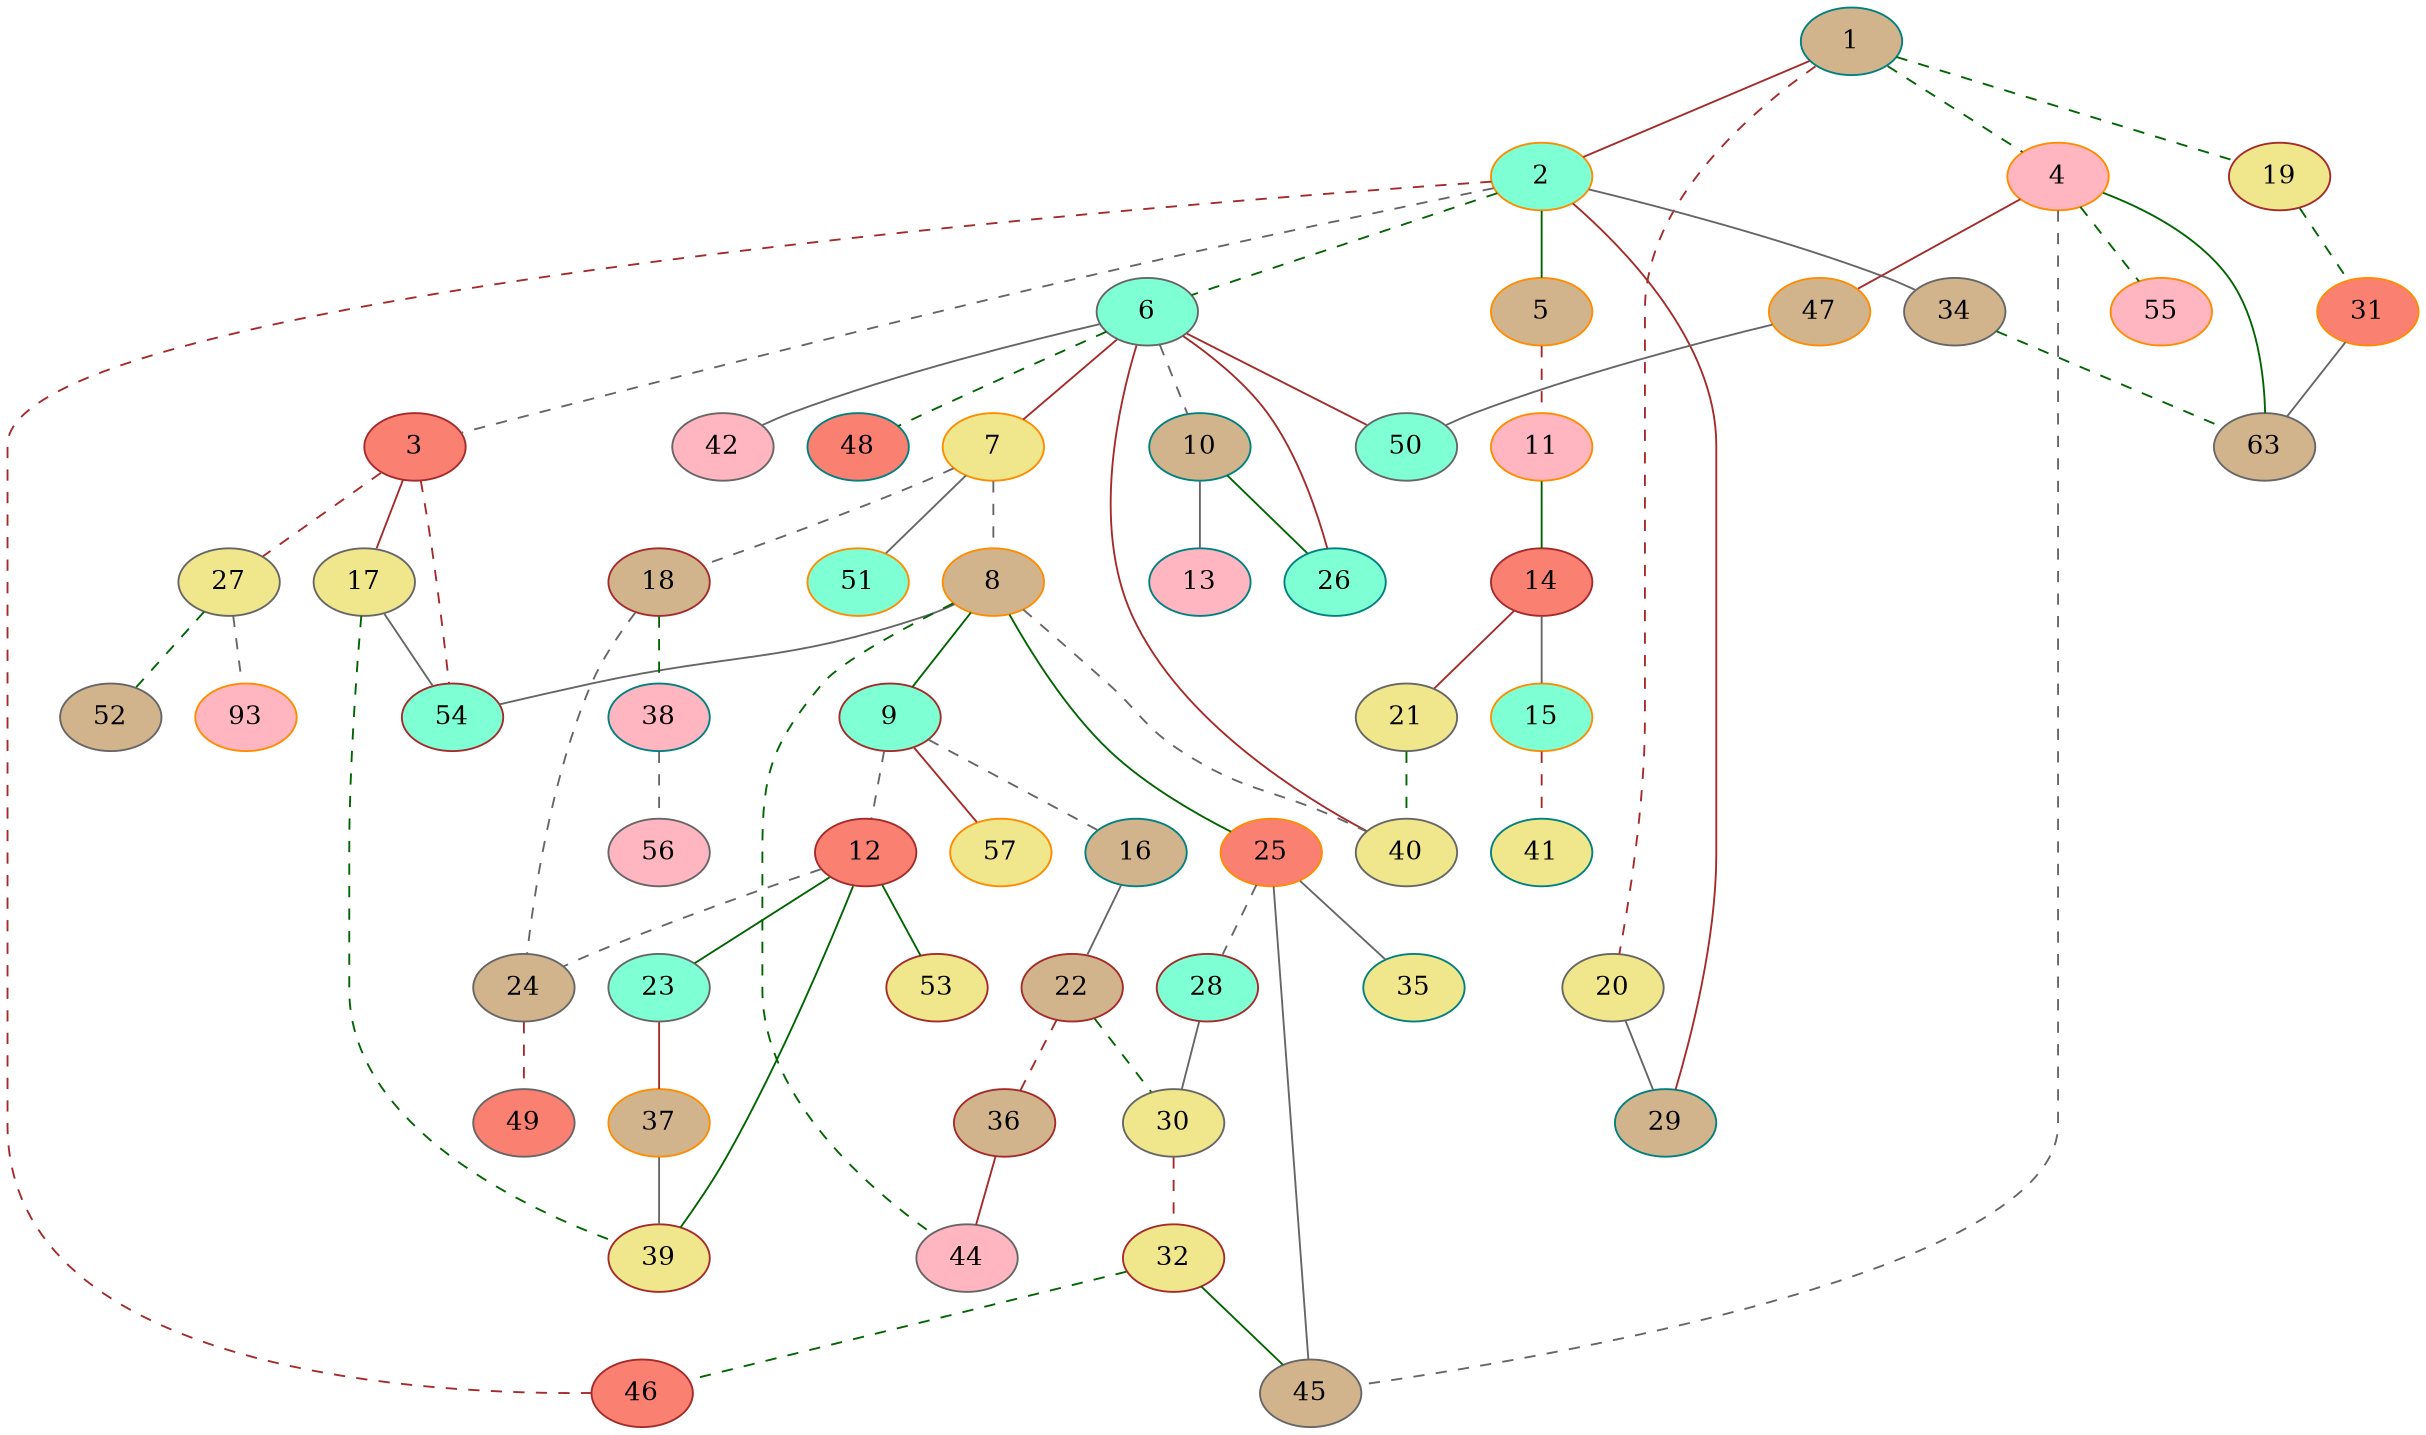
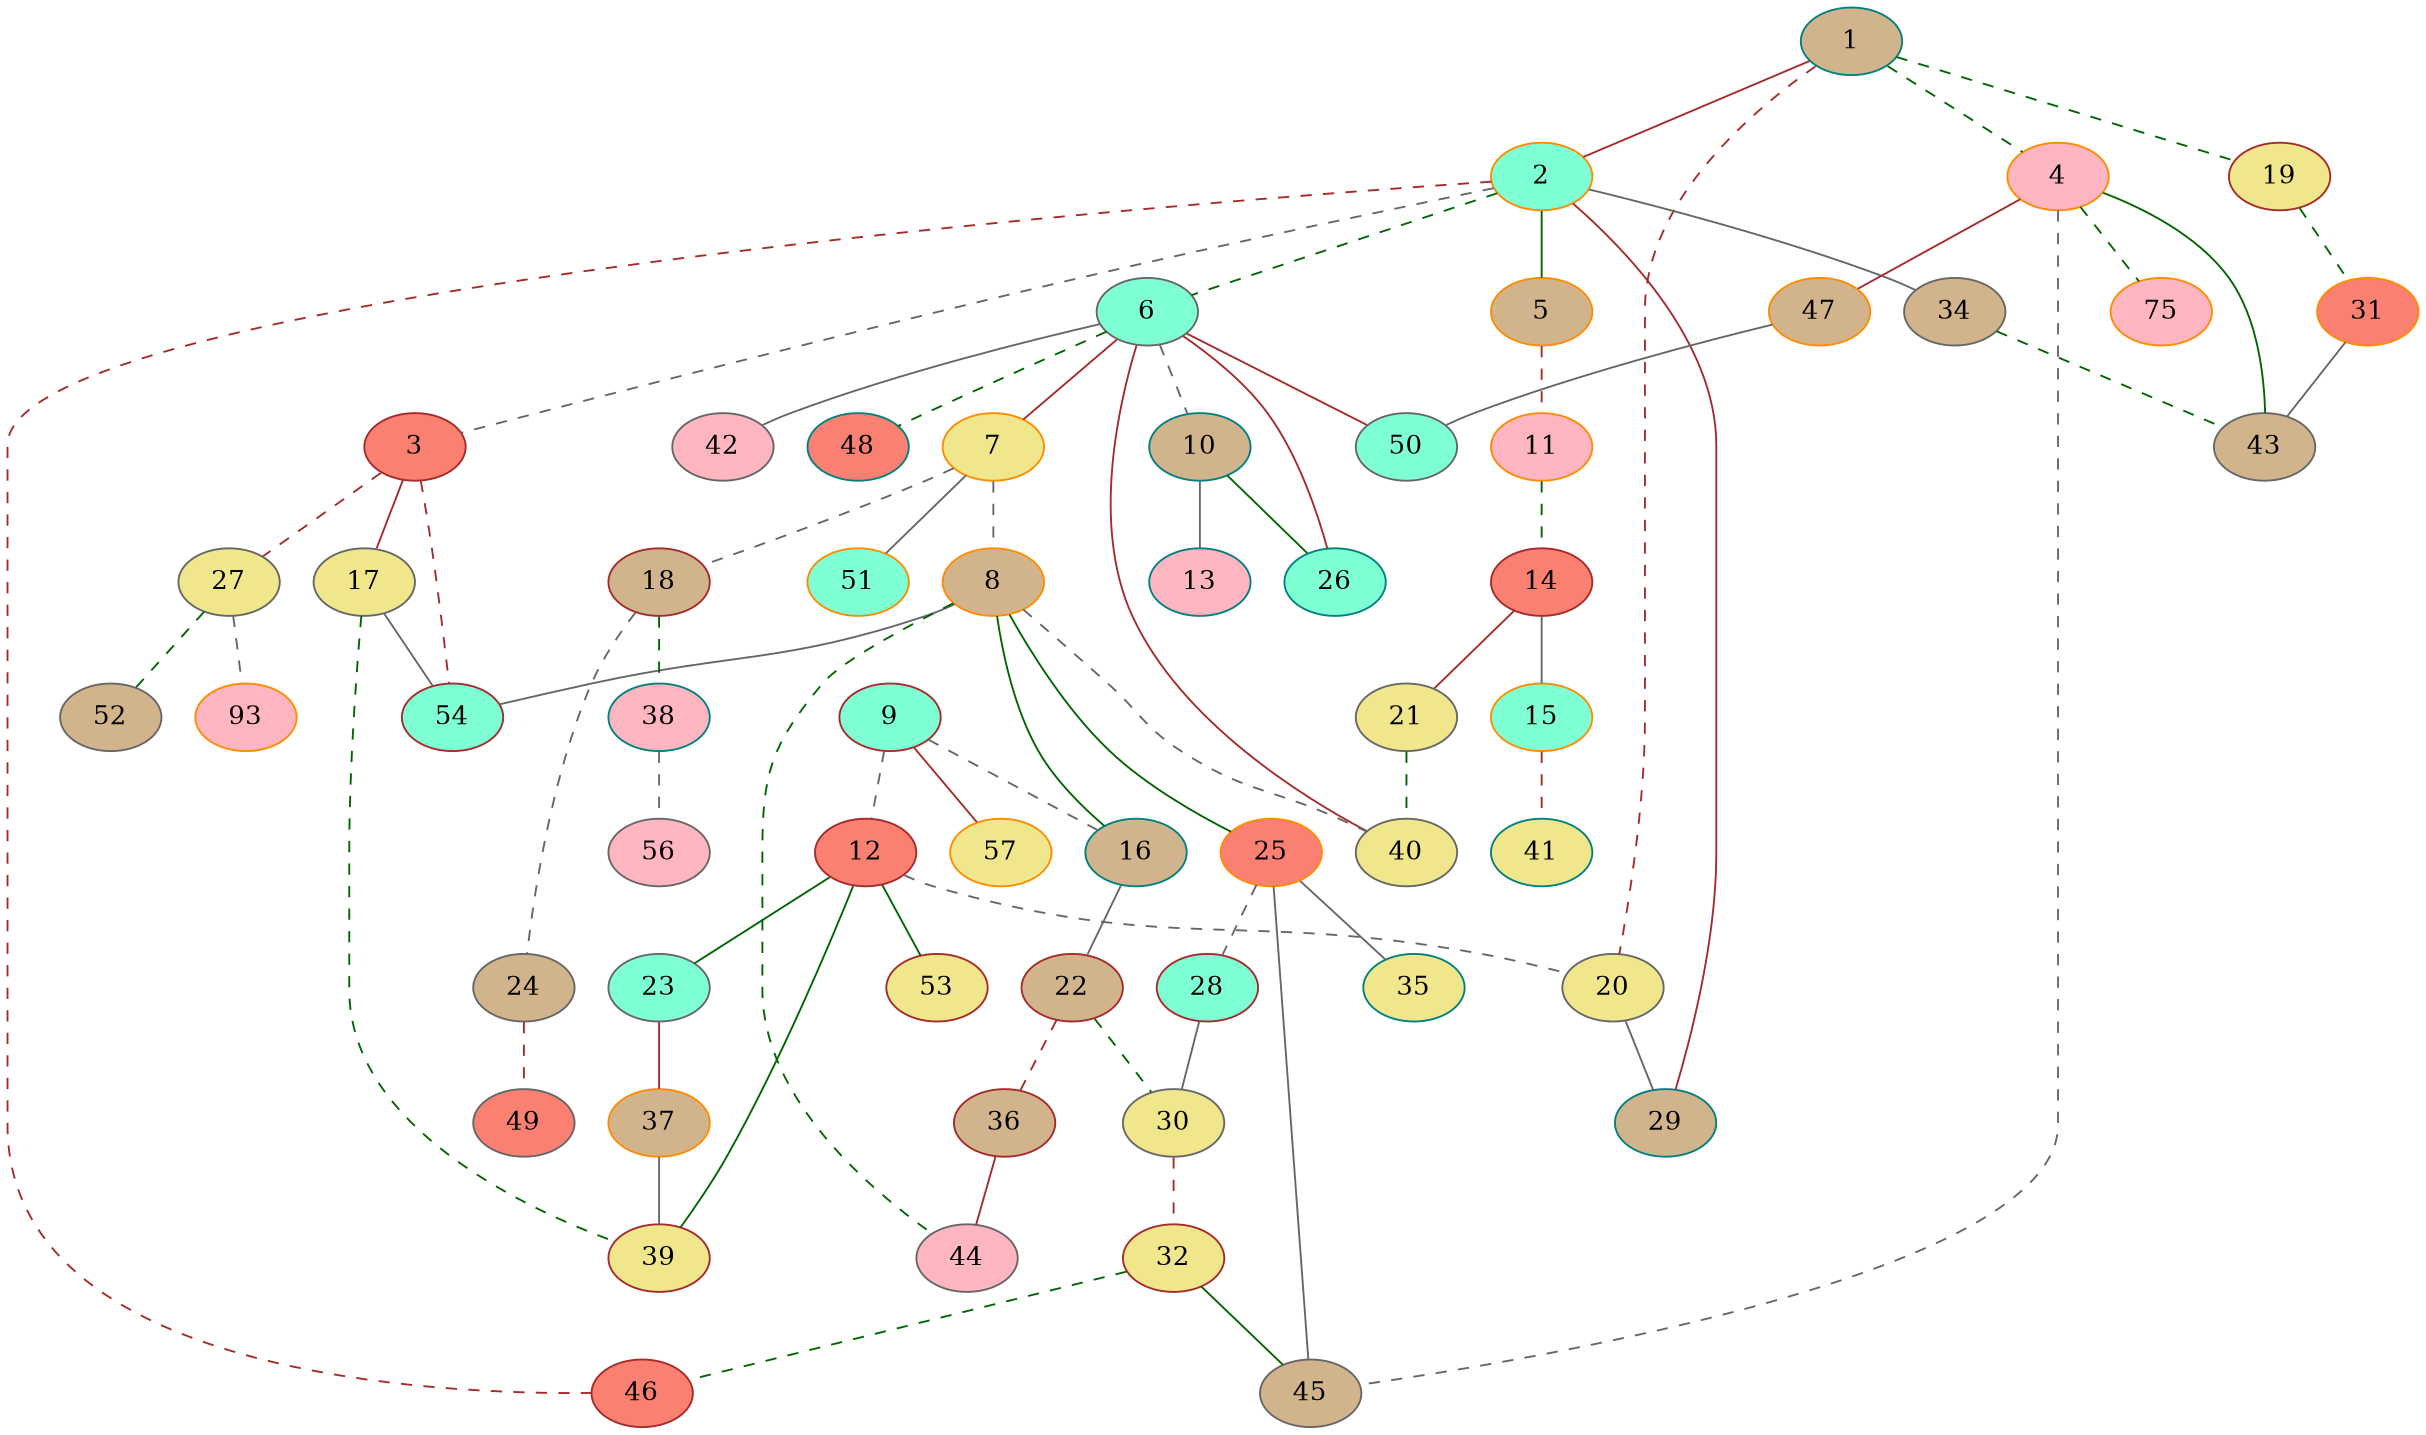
(2161, 312) -> (2161, 312)
(2265, 447) -> (2265, 447)
(1542, 515) -> (1542, 515)
(942, 650) -> (1029, 732)
(691, 915) -> (1217, 930)
